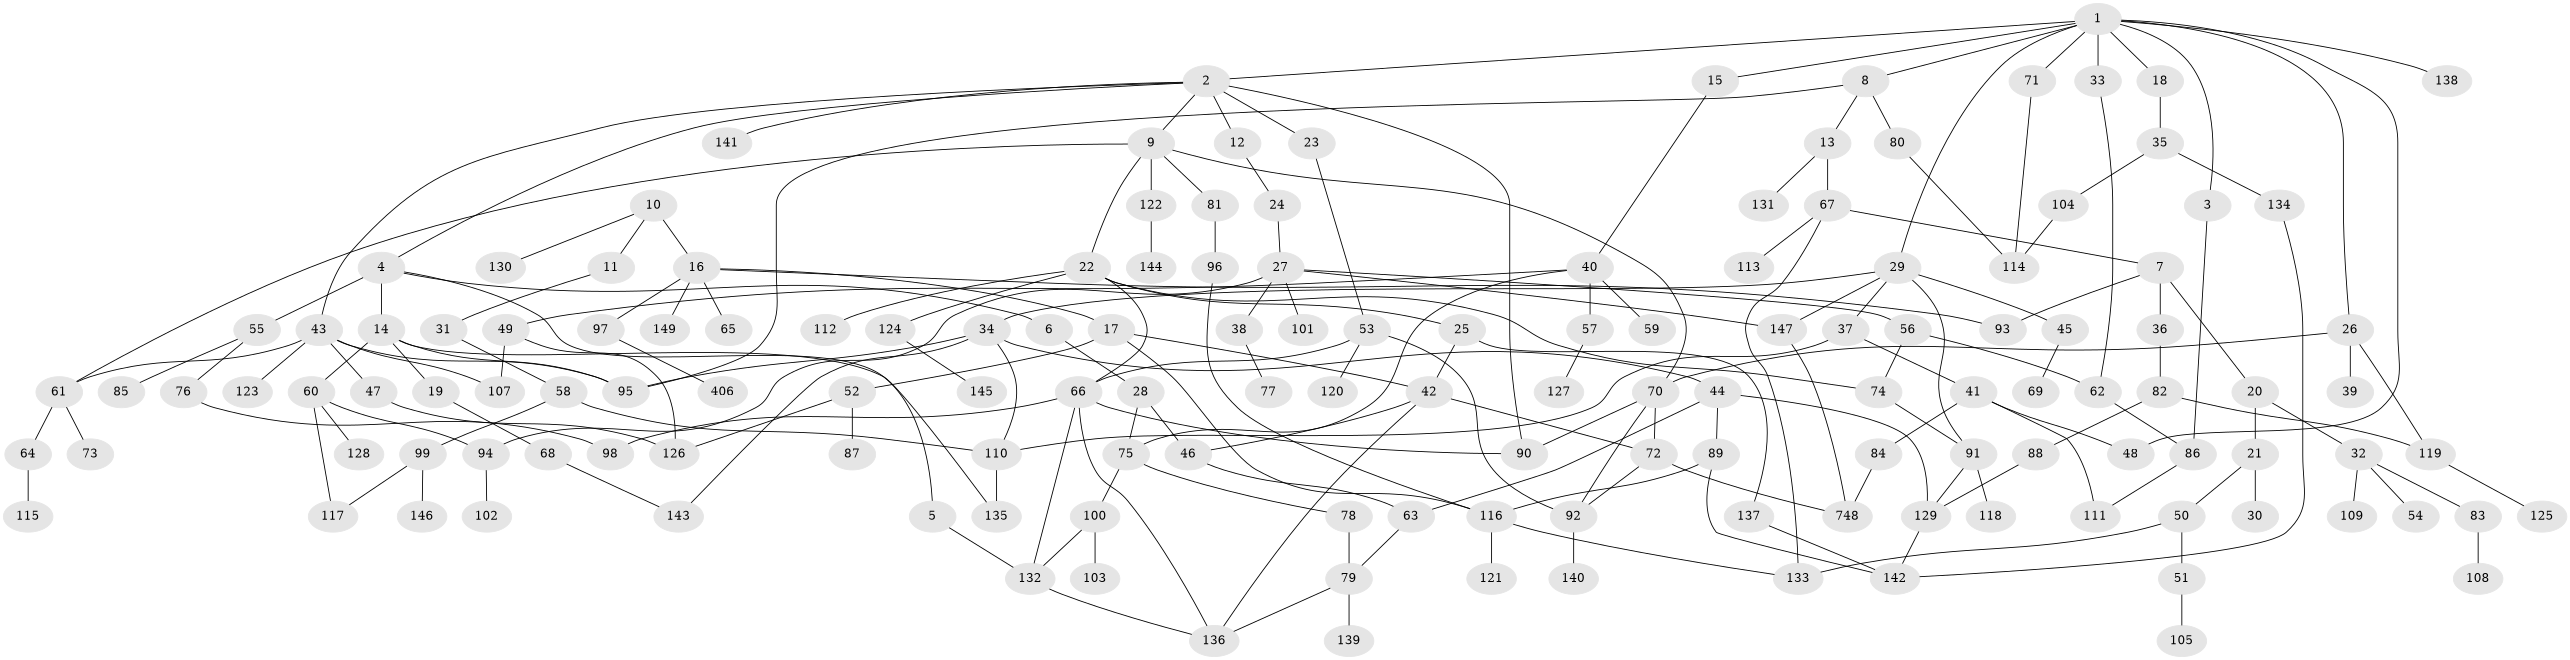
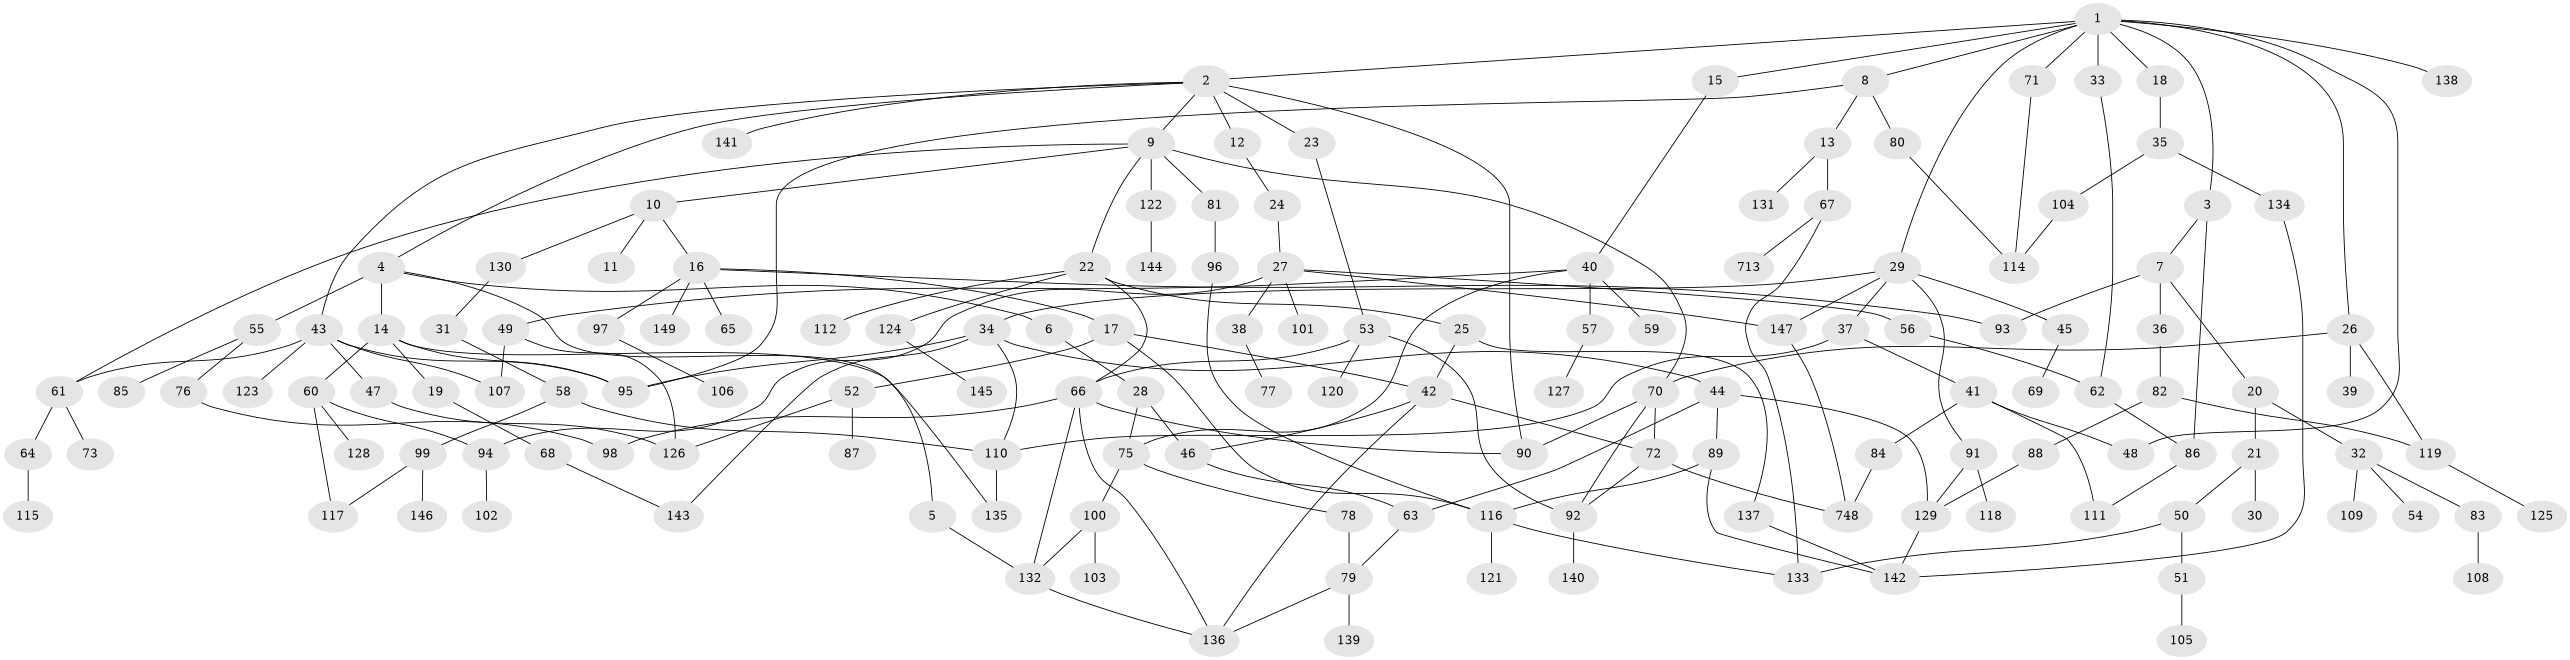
none -> (902, 175)
(1994, 237) -> (2184, 237)
(1749, 268) -> (1749, 268)
(526, 296) -> (472, 299)
(723, 392) -> (723, 392)
(1879, 392) -> none
